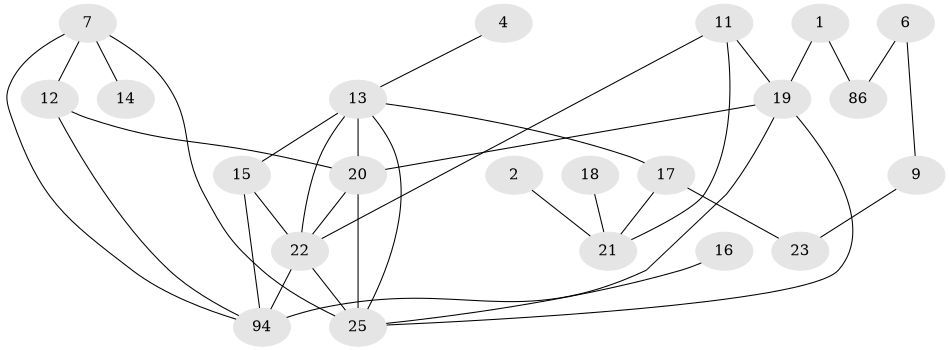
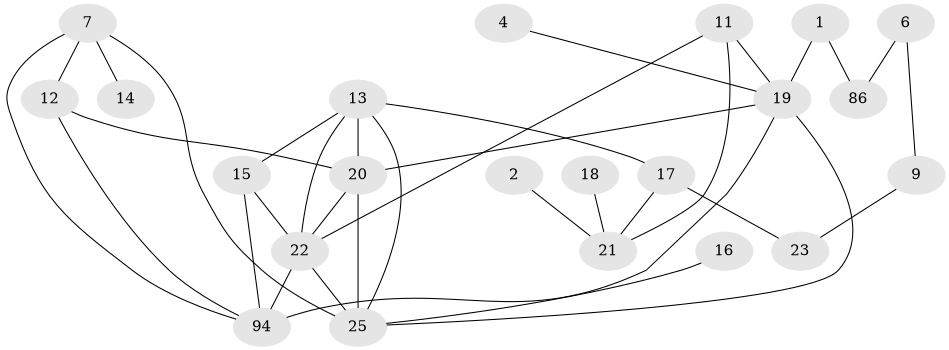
(431, 61) -> (638, 60)
